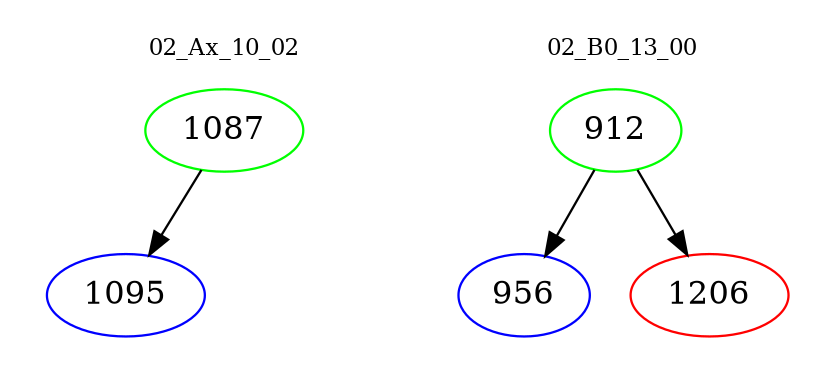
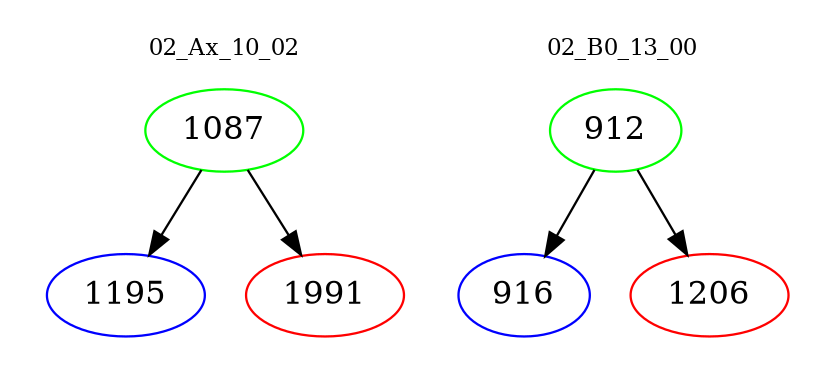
(126, 295) -> (126, 295)
none -> (325, 295)
(524, 295) -> (524, 295)
